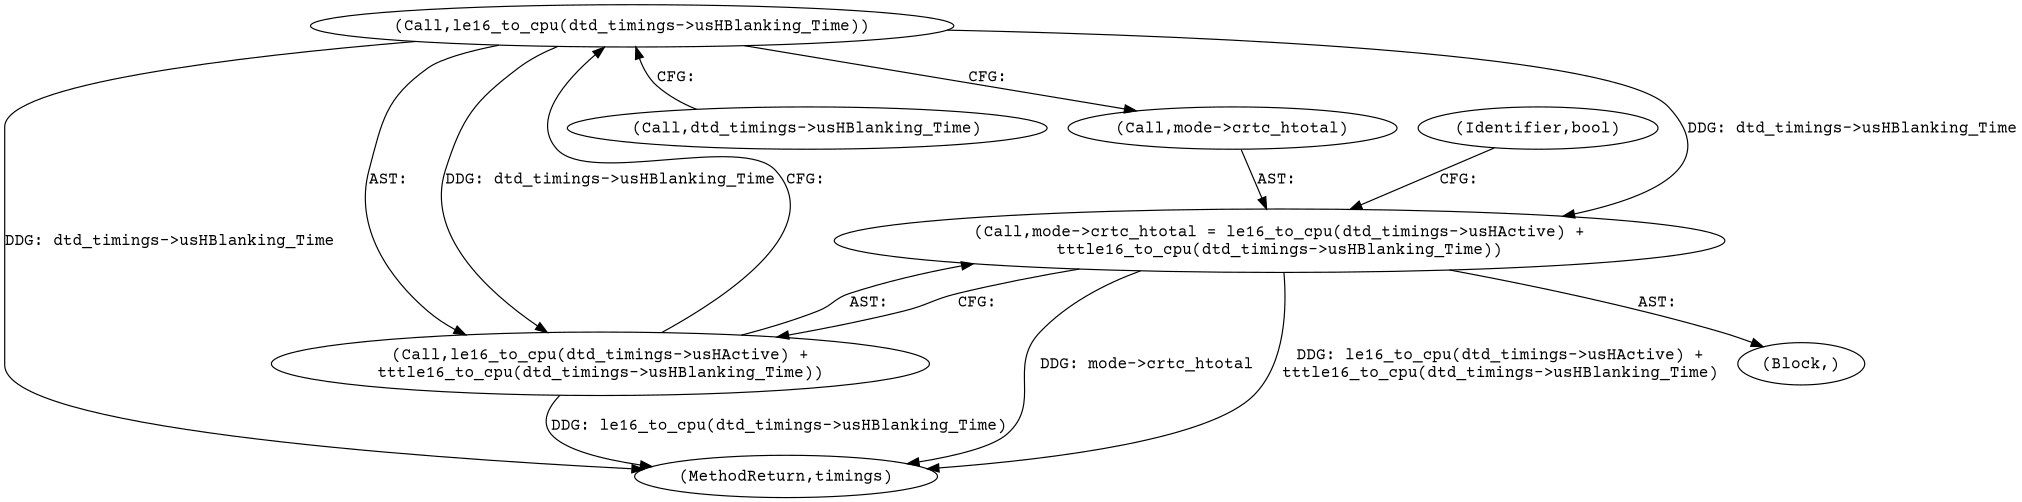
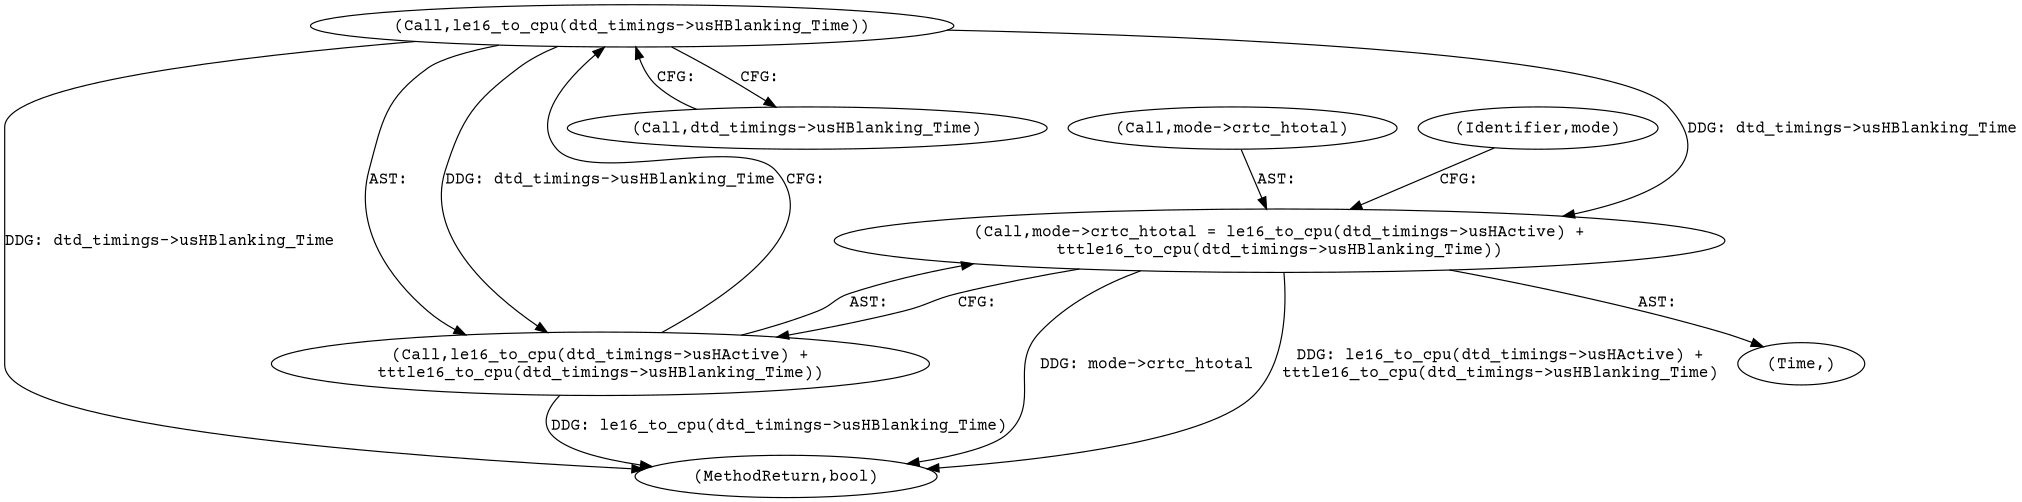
(934, 77) -> (719, 73)
(1538, 128) -> (1538, 128)
(1801, 364) -> (1801, 364)
(786, 476) -> (786, 476)
